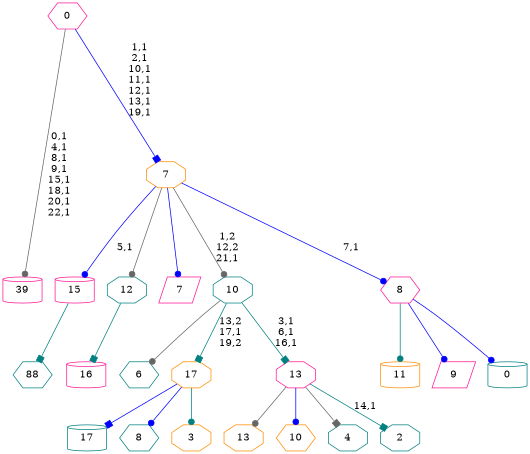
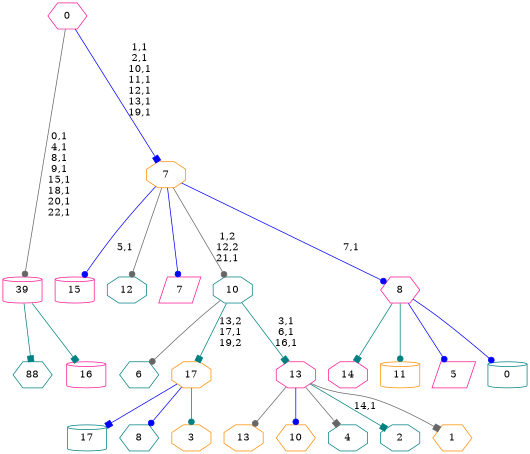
(55, 329) -> (27, 329)
(108, 329) -> (52, 330)
none -> (348, 375)
(454, 375) -> (454, 375)
none -> (452, 438)
